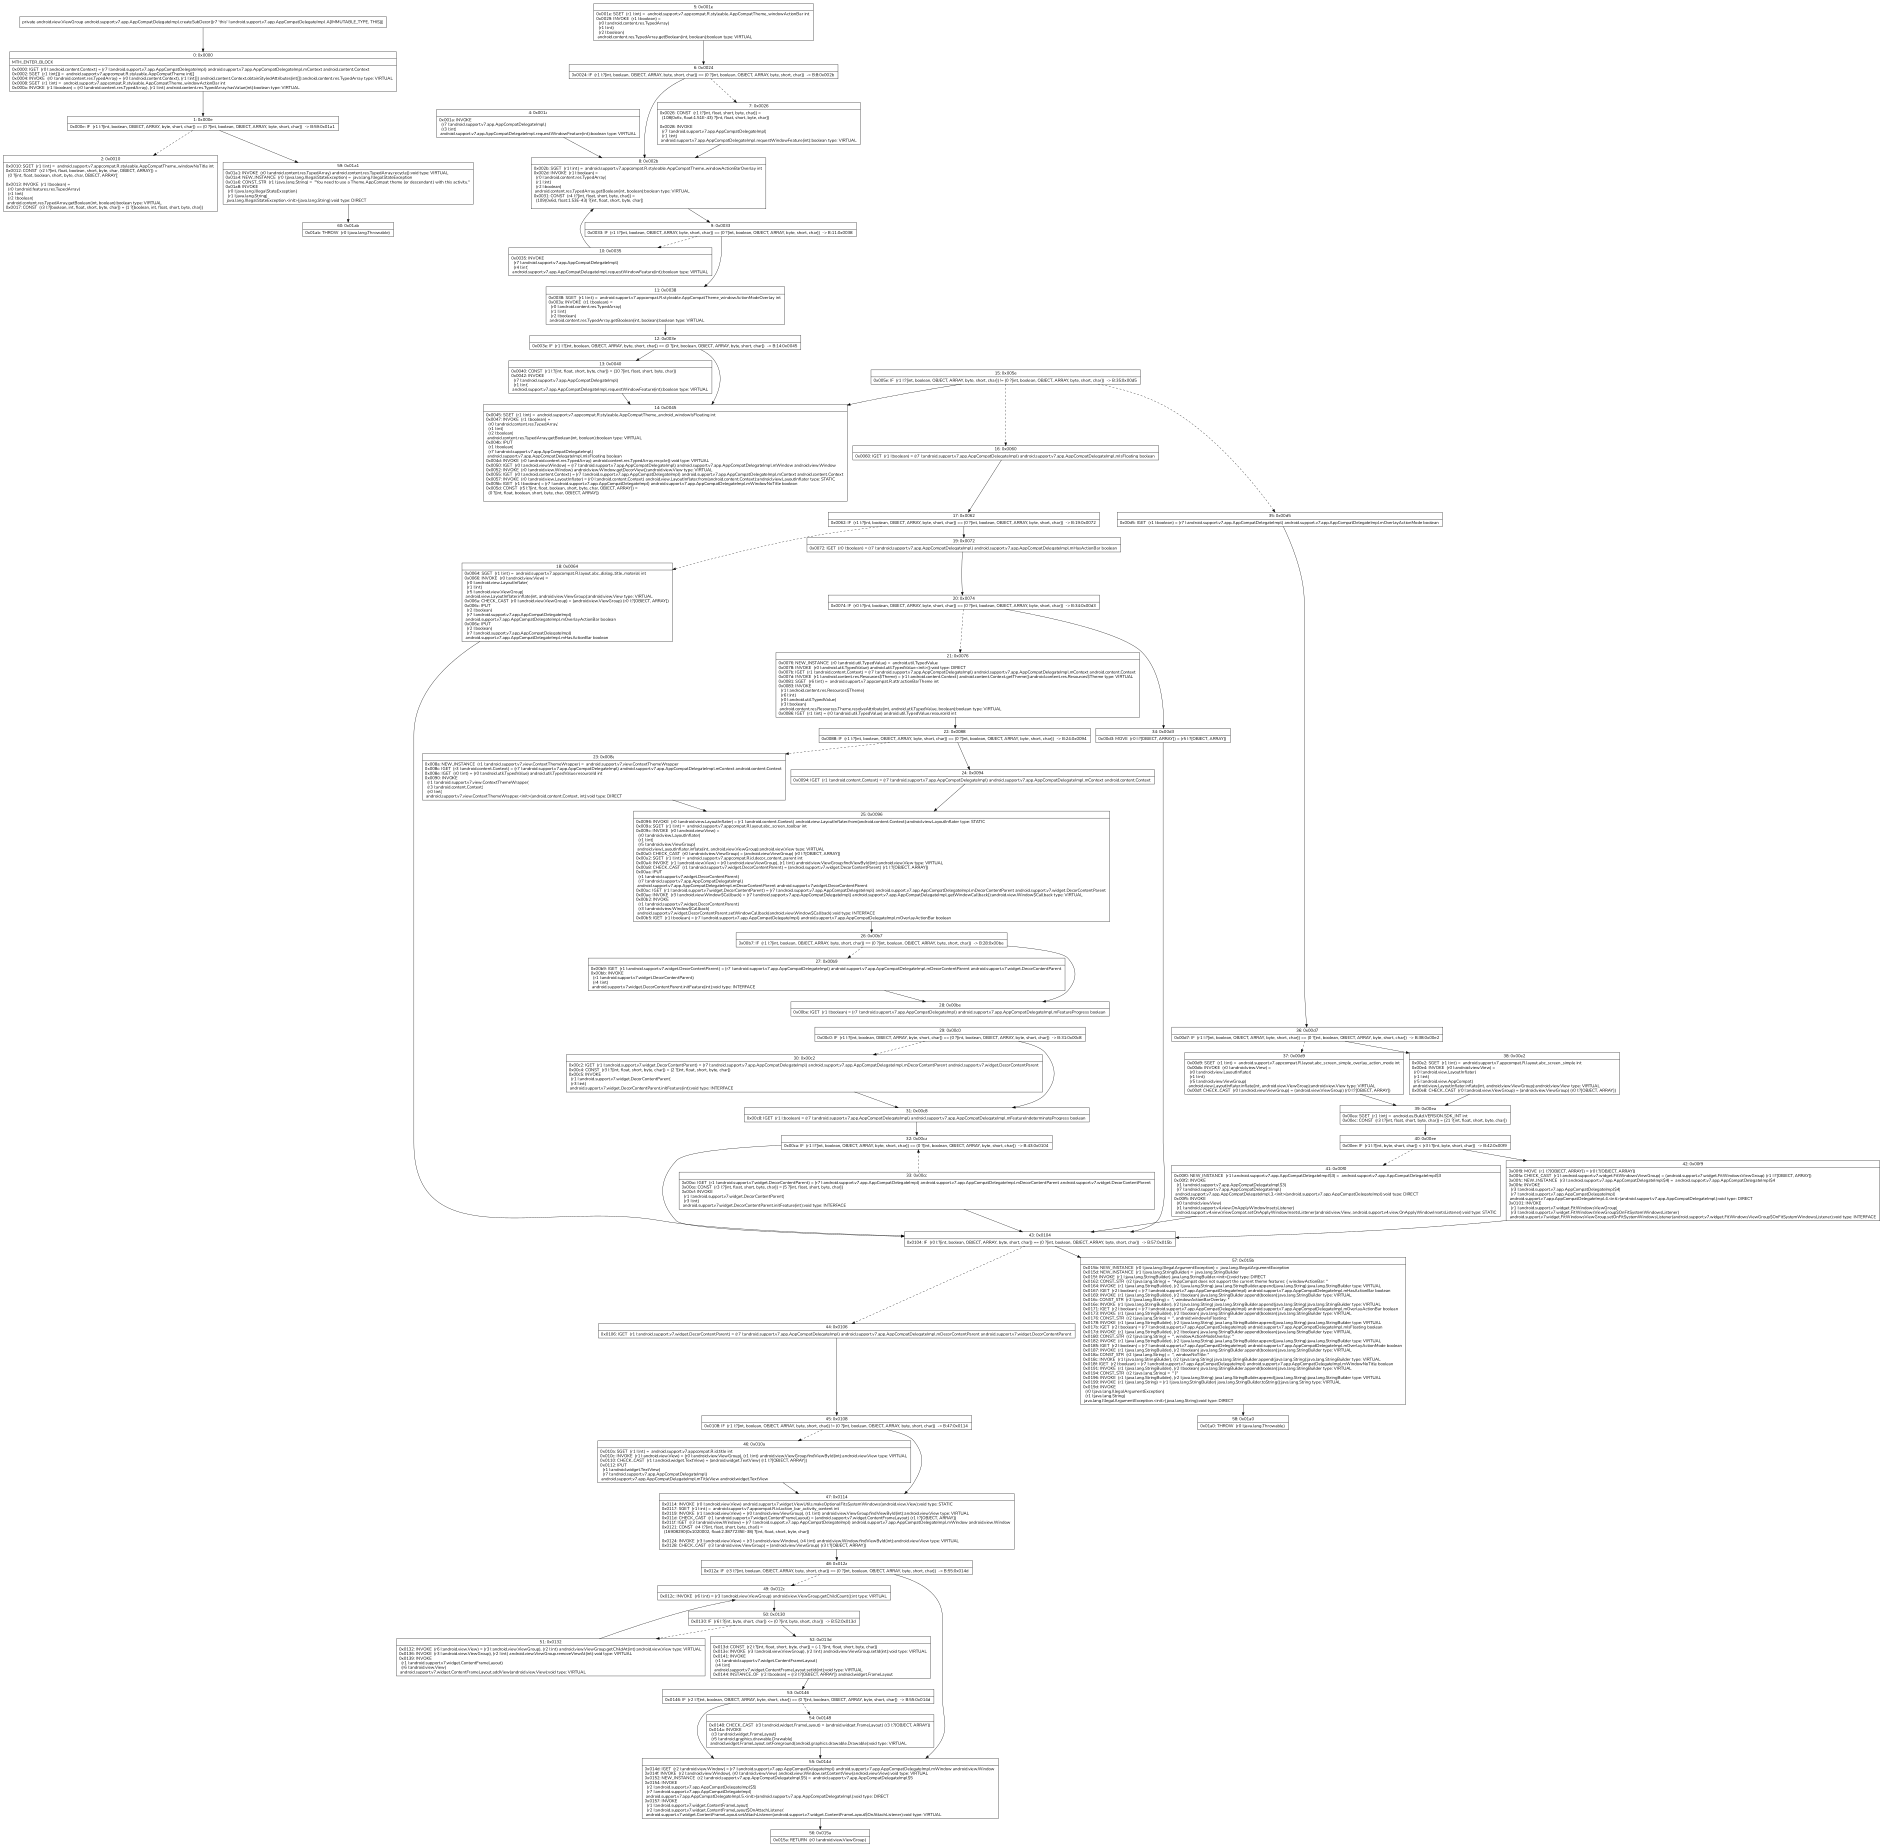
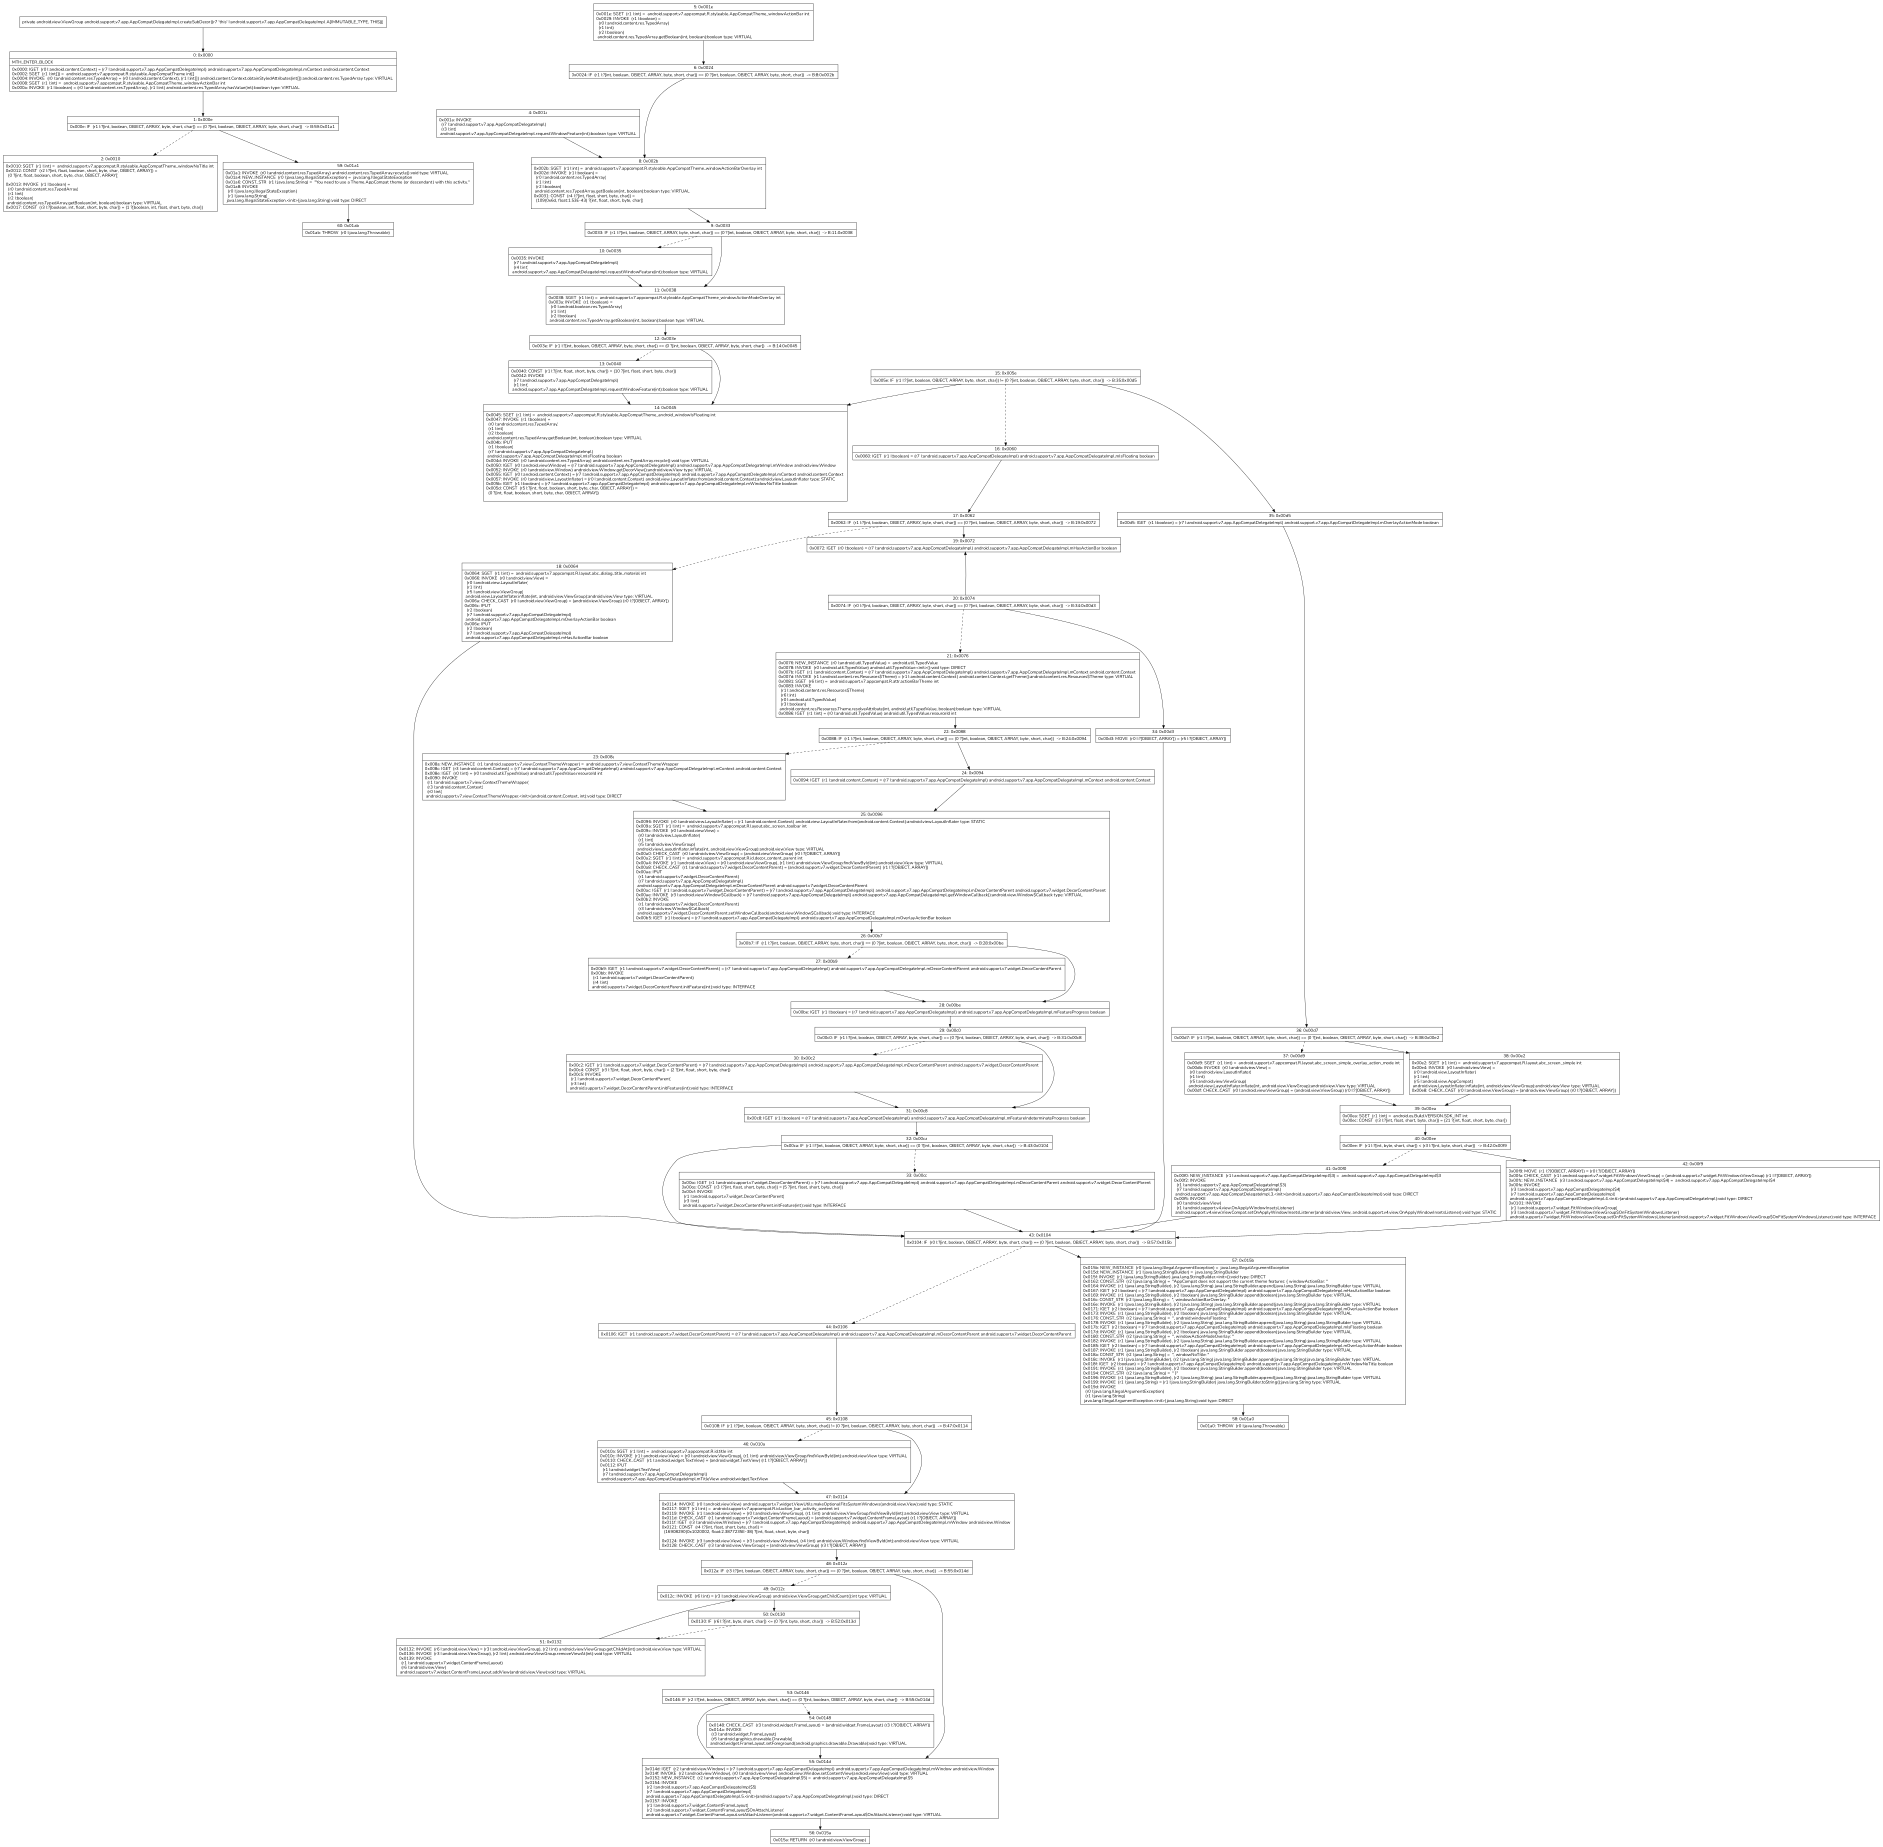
(759, 123) -> none
(43, 189) -> (42, 189)
(580, 229) -> (634, 280)
(585, 307) -> (585, 307)
(647, 354) -> (647, 354)
(1198, 429) -> (1198, 429)
(962, 572) -> (966, 575)
none -> (950, 1020)
(919, 1162) -> (915, 1159)
(821, 1657) -> none
